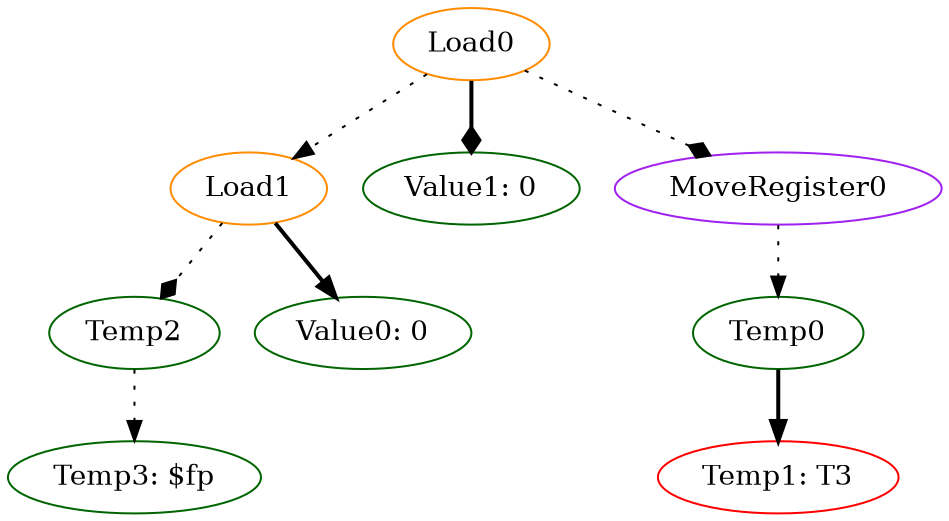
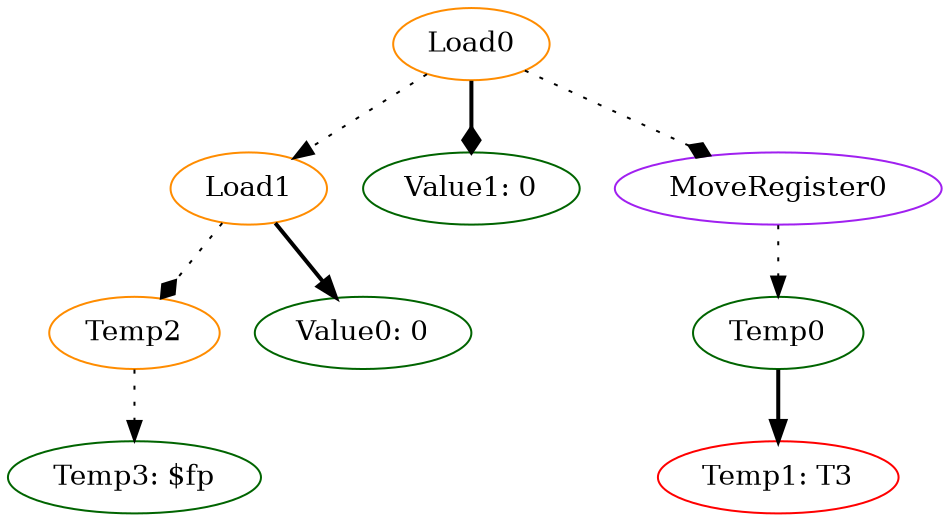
(134, 333) -> (134, 333)
